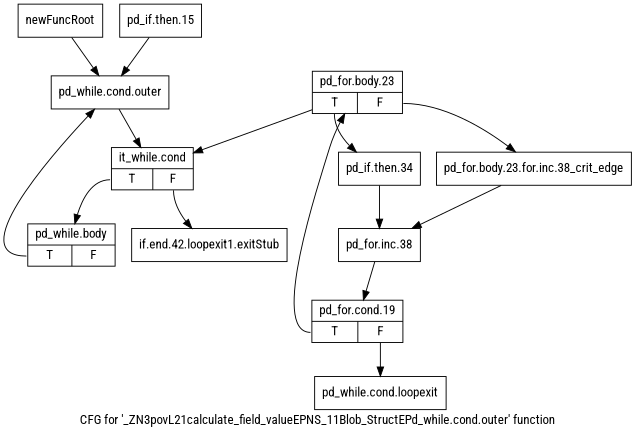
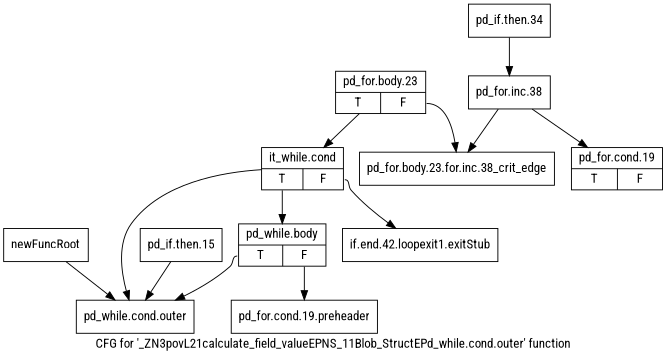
(128, 124) -> (159, 198)
(341, 134) -> none
(461, 205) -> (486, 127)
(306, 229) -> none
none -> (304, 317)
(380, 393) -> none
